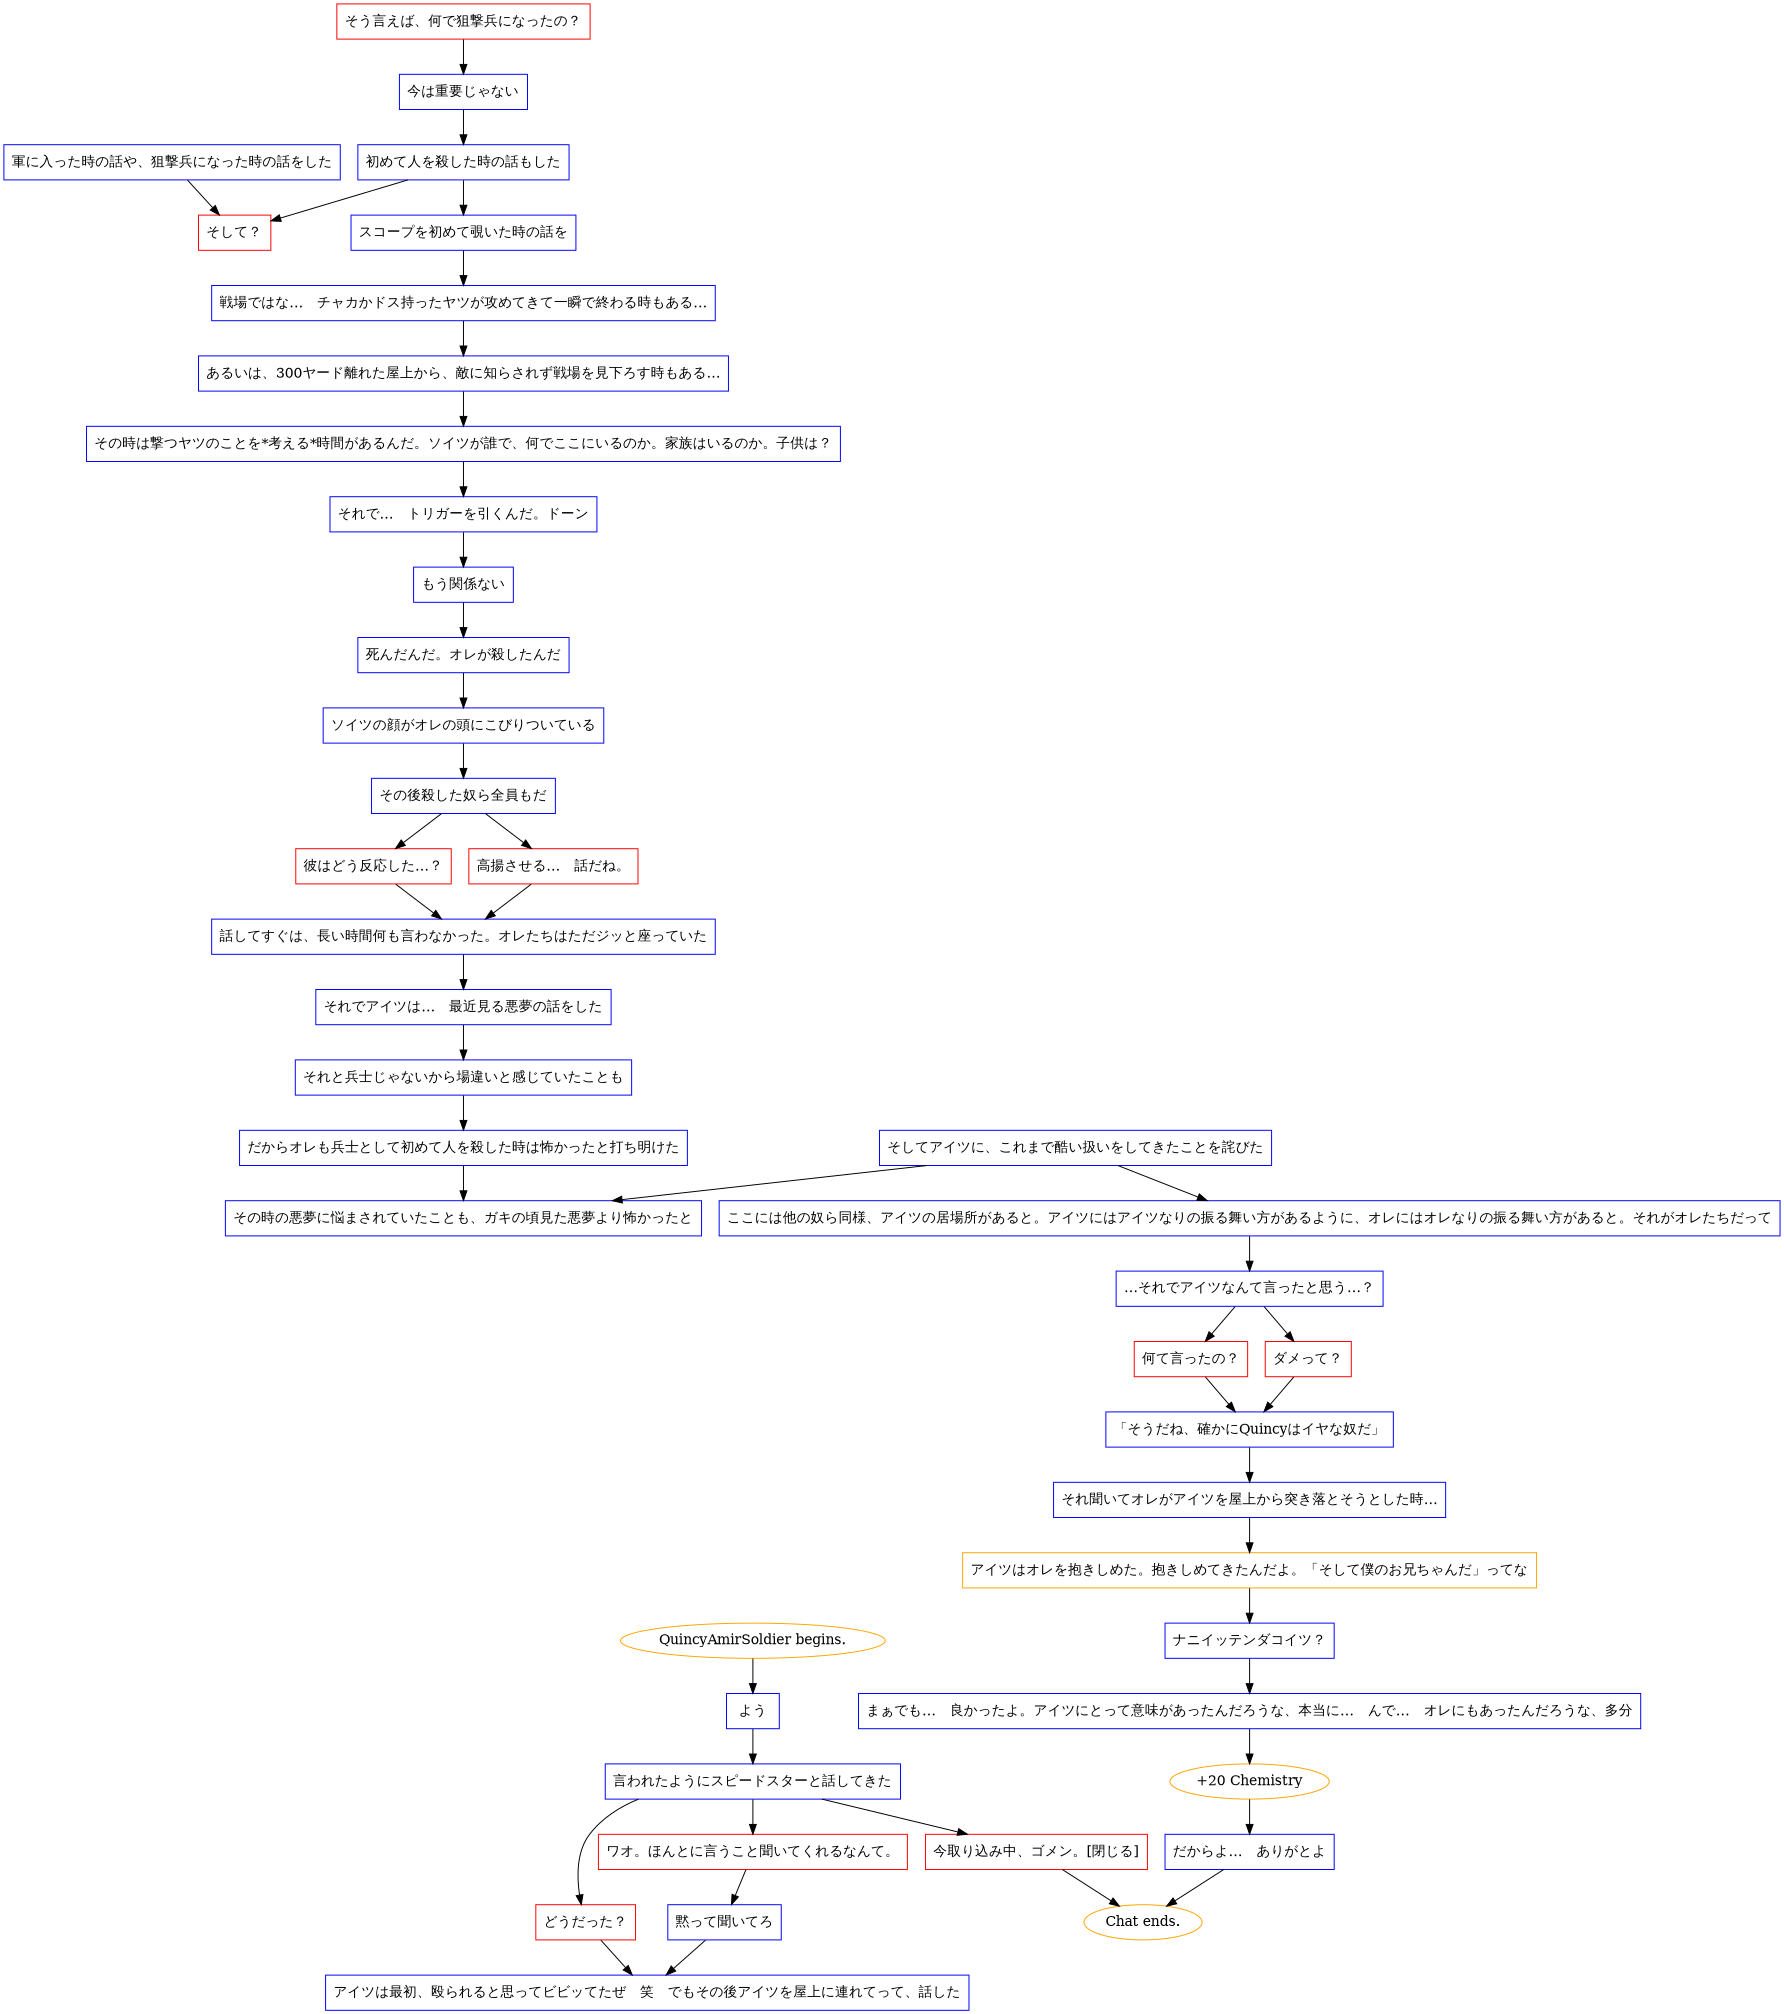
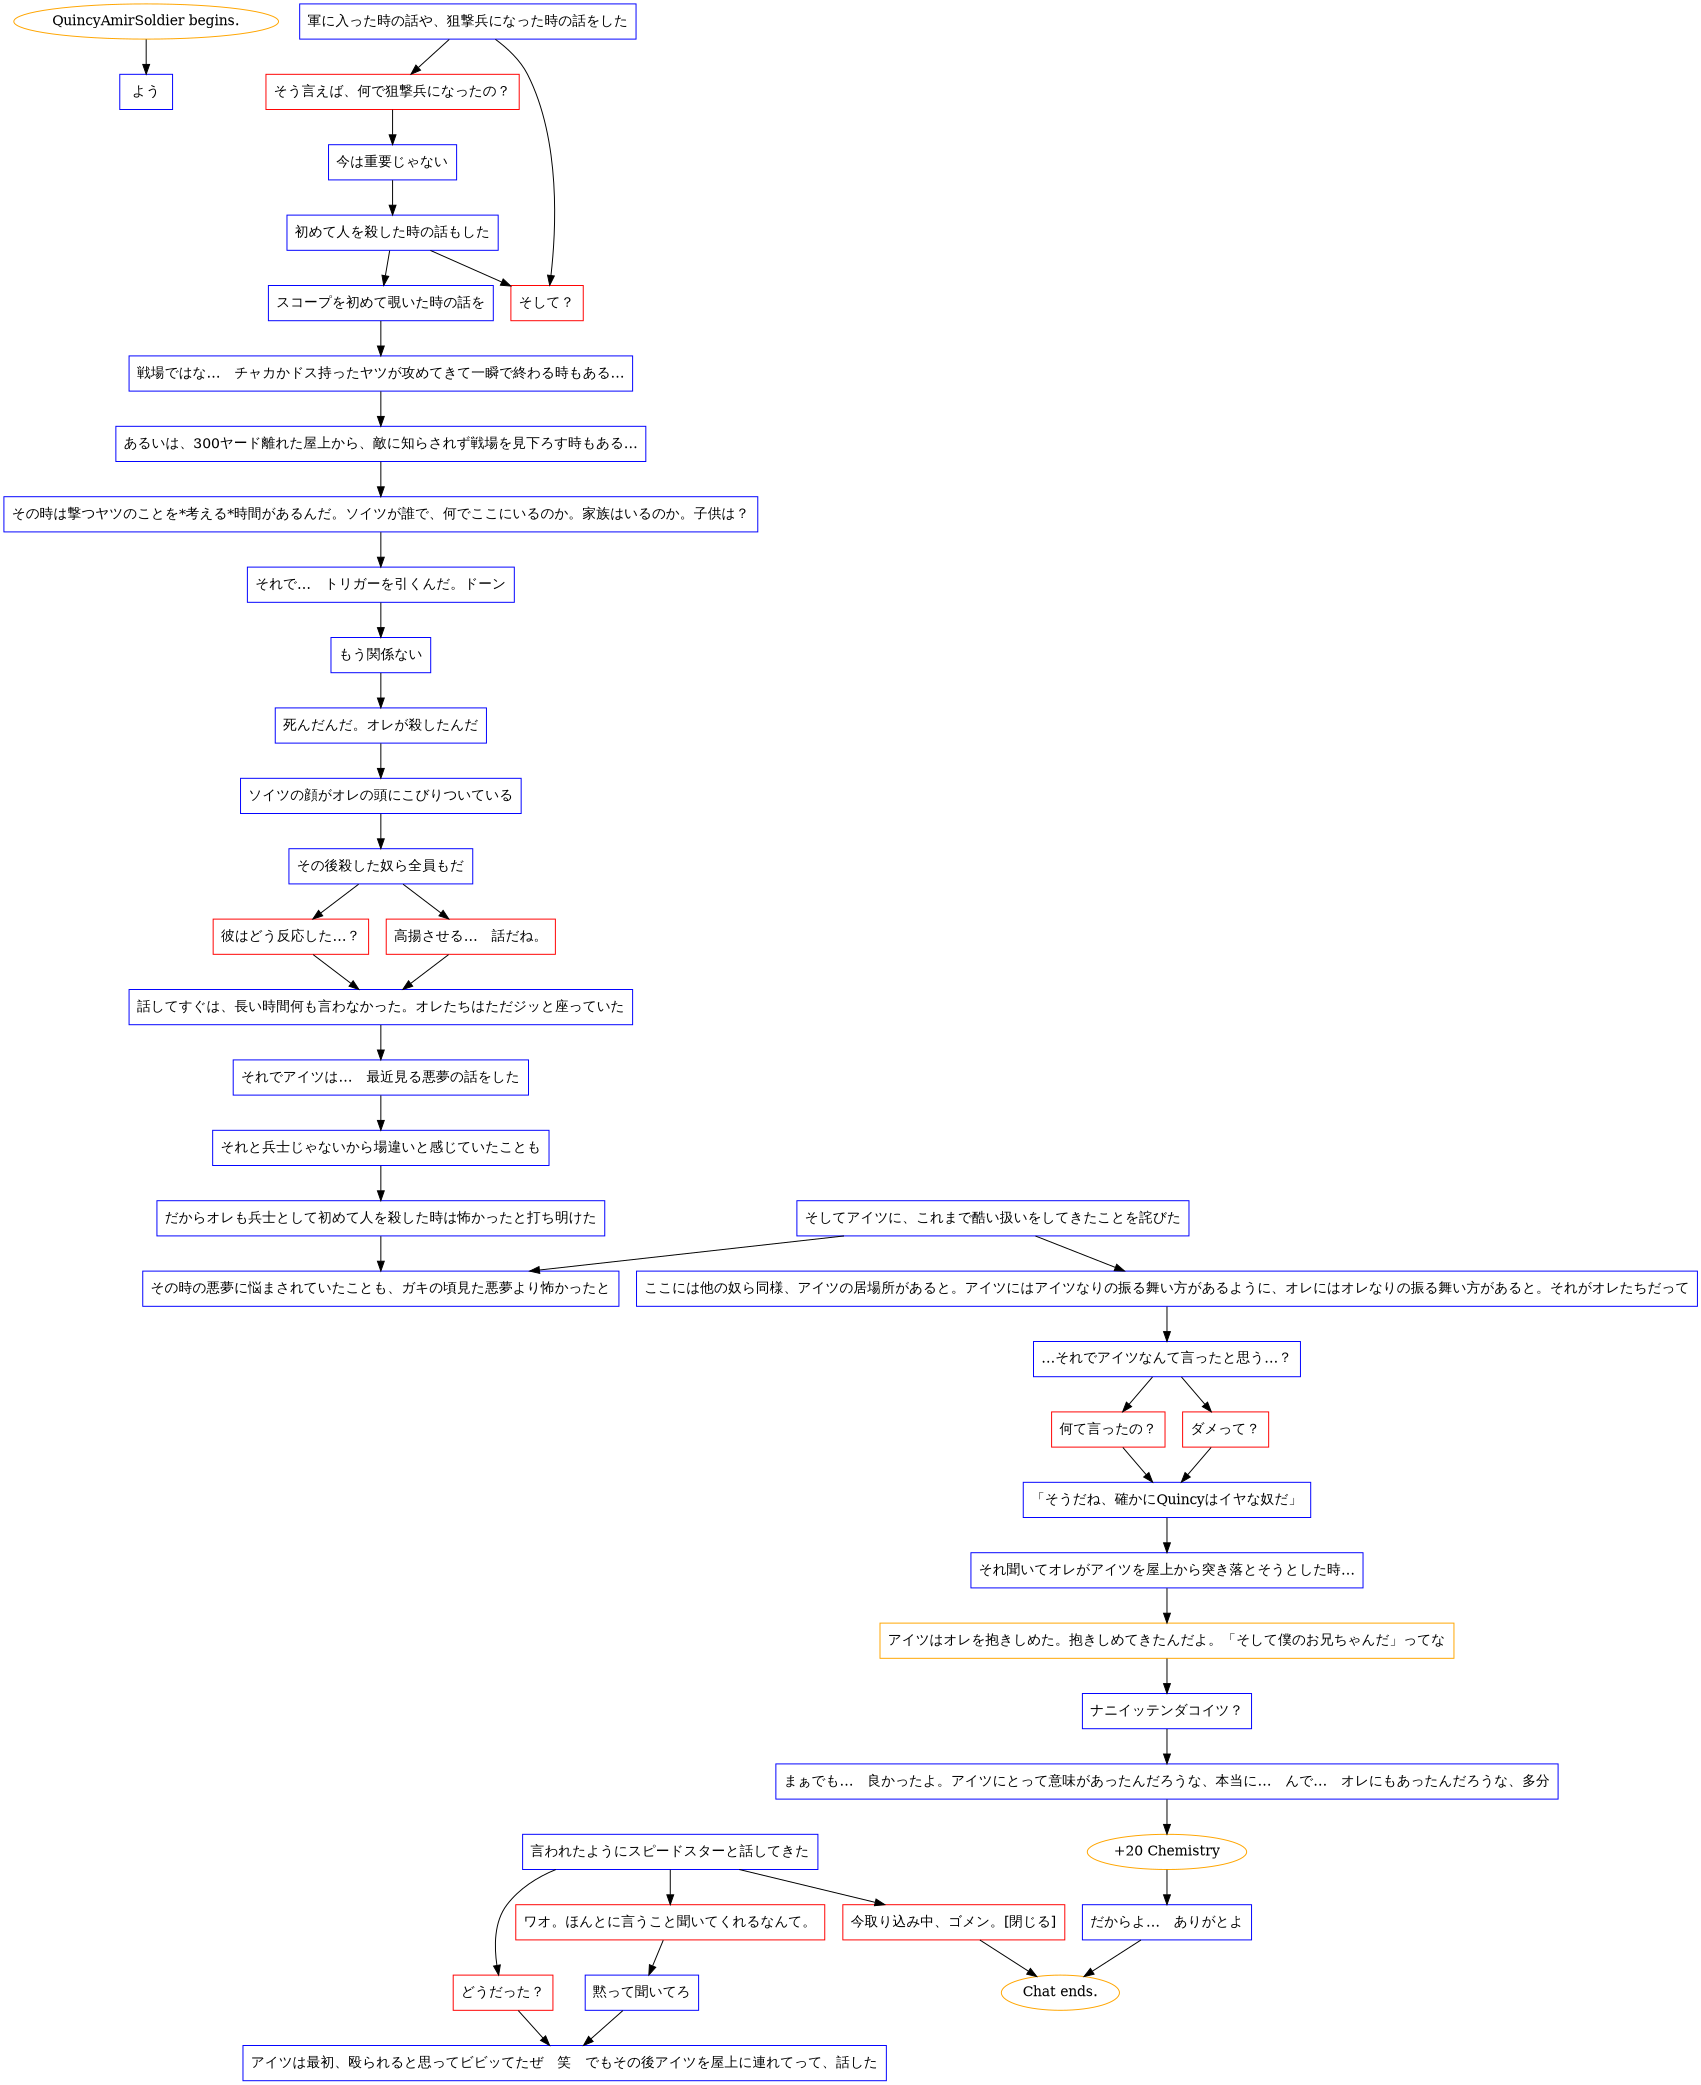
none -> (434, 53)
(753, 1742) -> none
